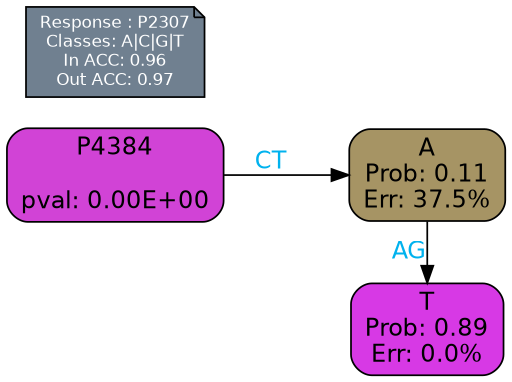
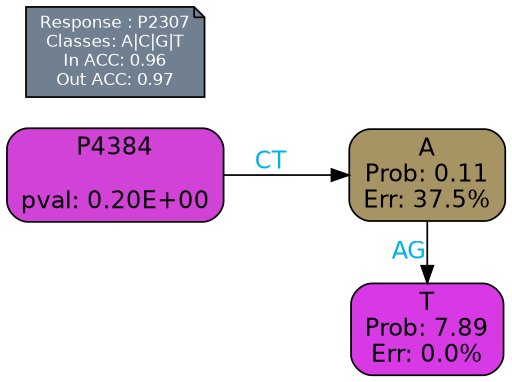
(115, 175) -> (115, 175)
(427, 329) -> (427, 329)
